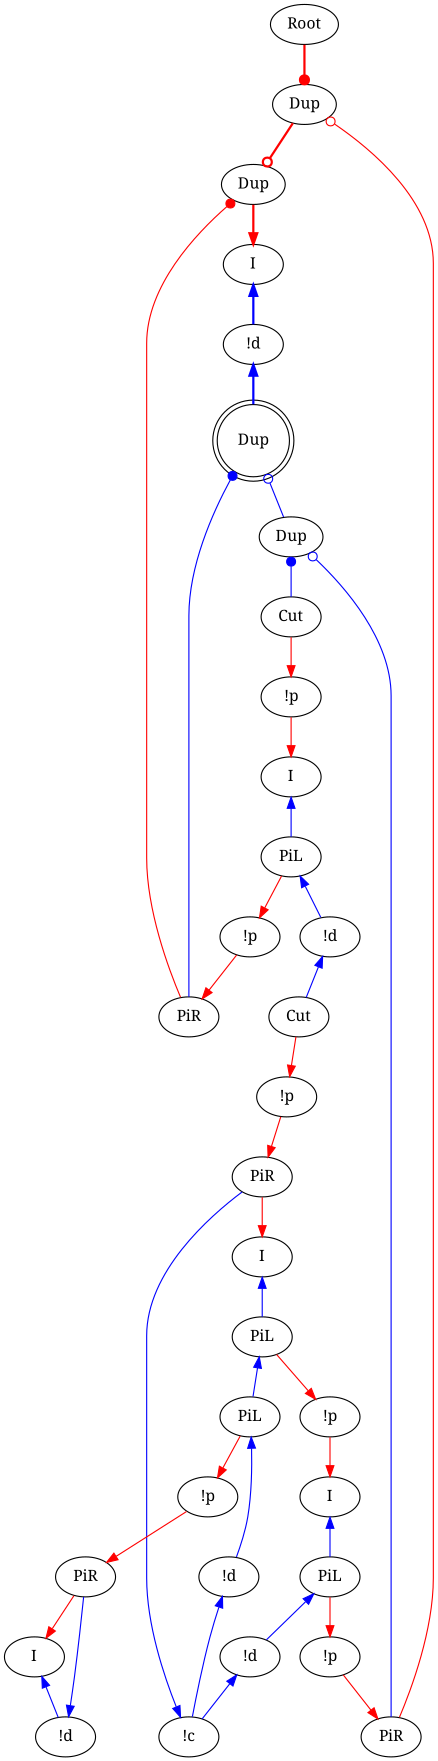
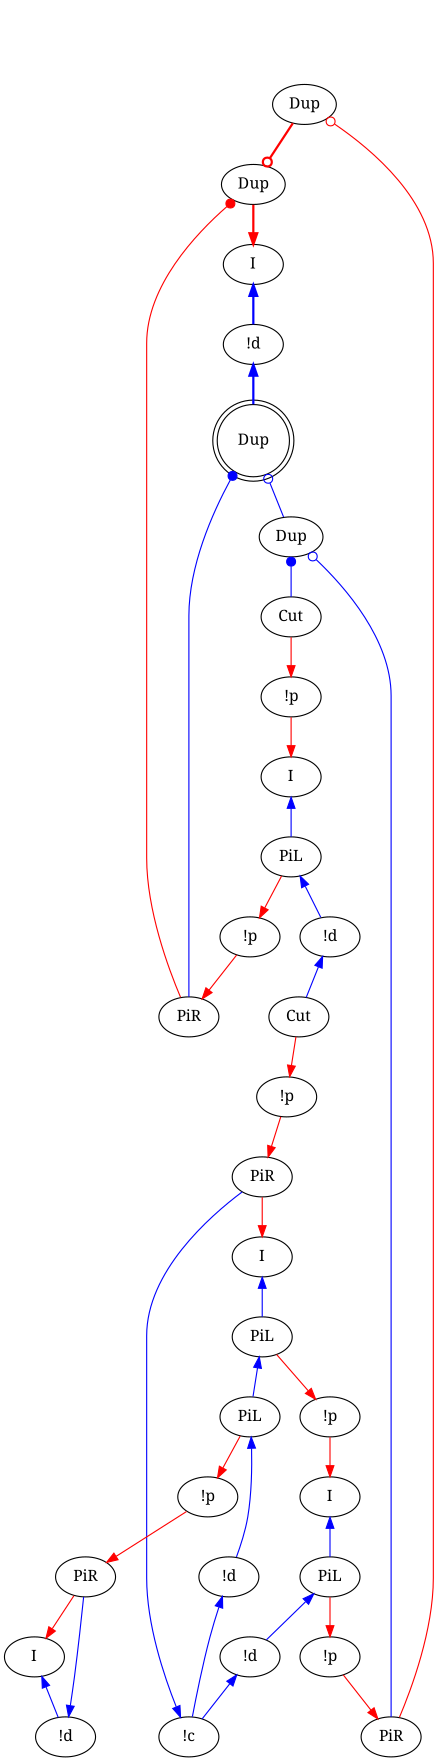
(304, 24) -> none
